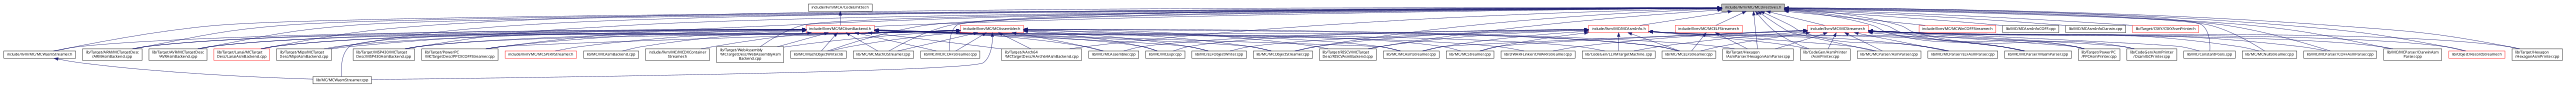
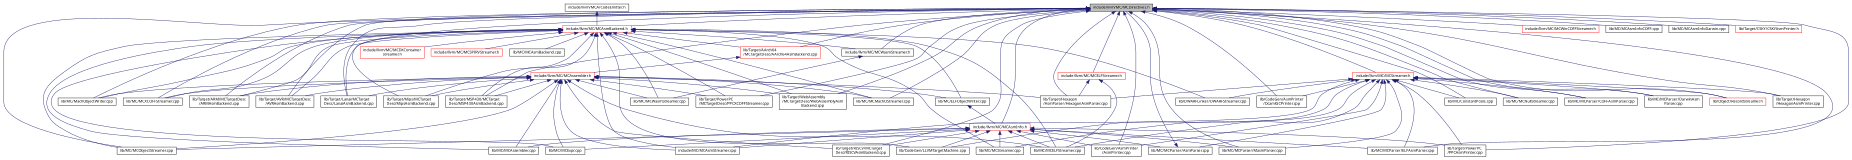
(1407, 36) -> (985, 117)
(1815, 38) -> (1150, 72)
(1016, 42) -> (665, 65)
(242, 55) -> (349, 102)
(678, 55) -> (392, 53)
(819, 55) -> (87, 102)
(1042, 55) -> (780, 53)
(1411, 55) -> (707, 151)
